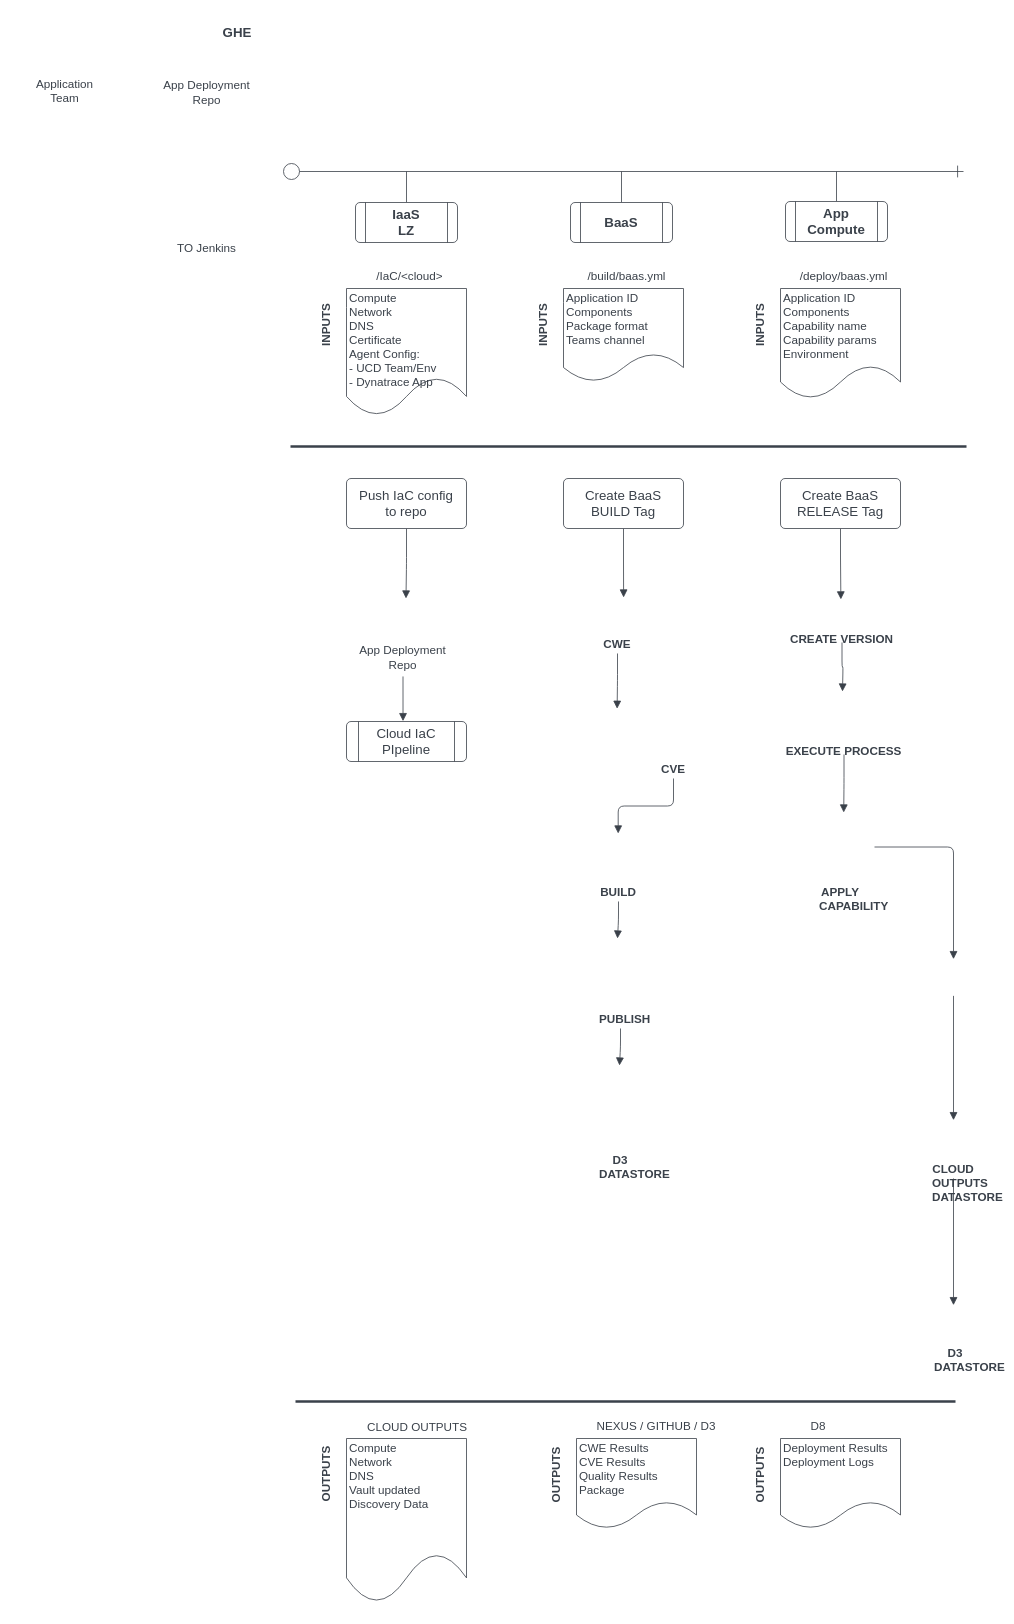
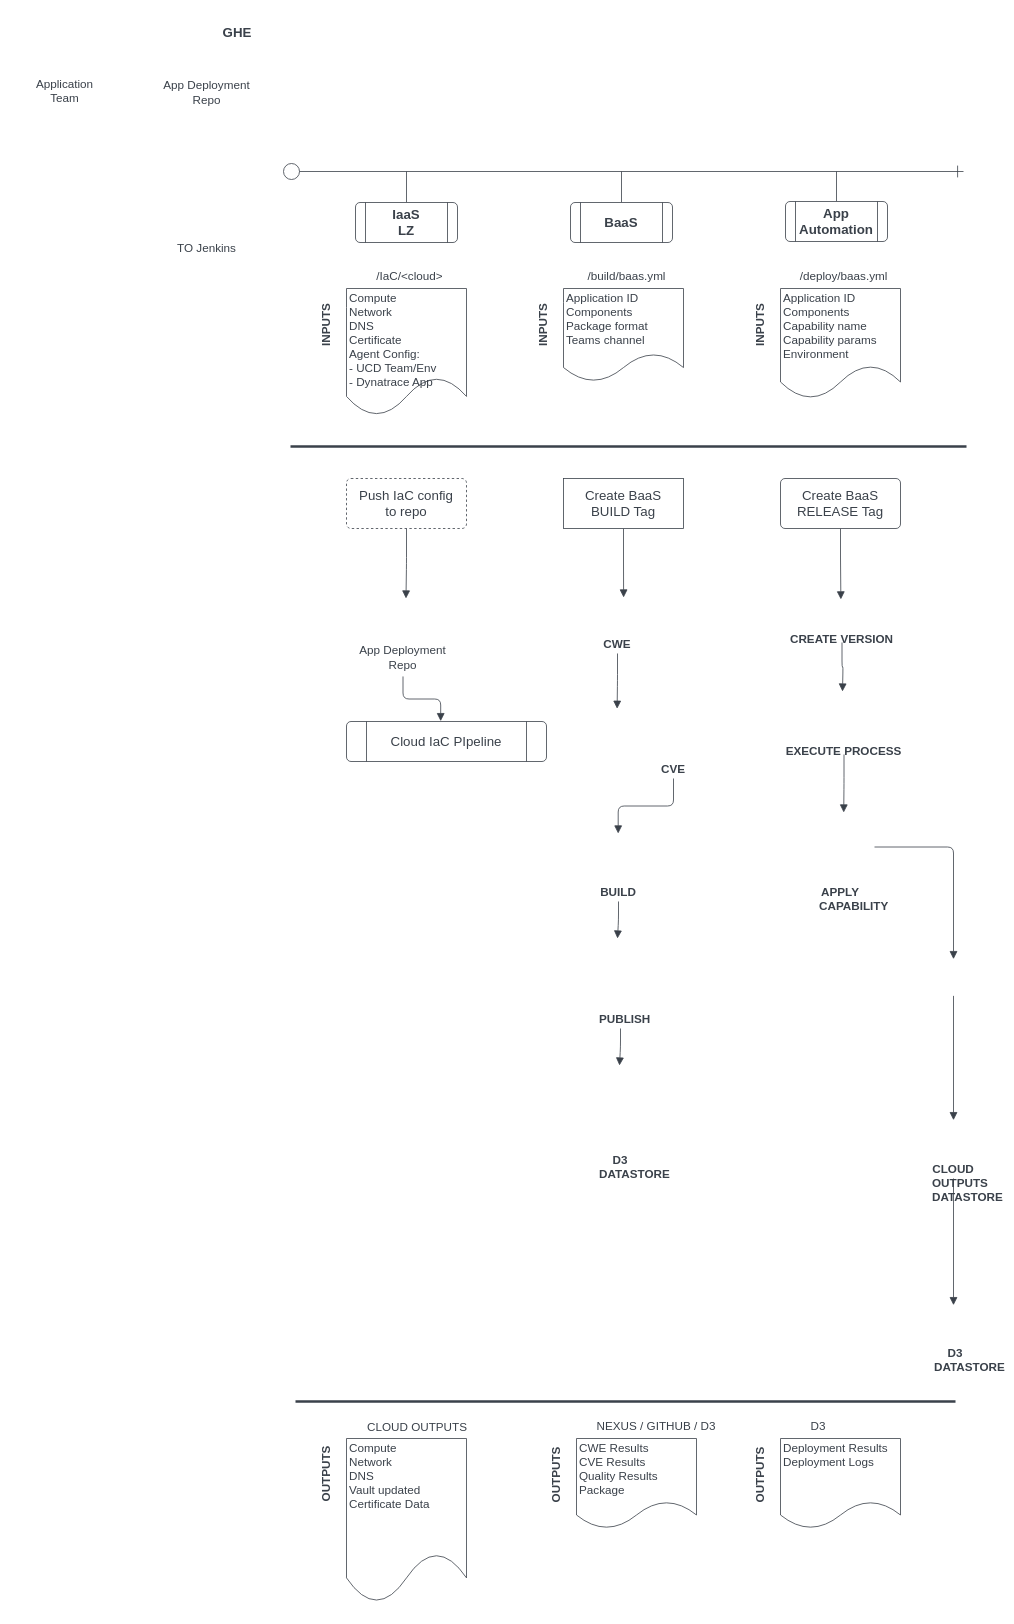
(837, 222) -> (837, 222)
(407, 504) -> (407, 504)
(624, 504) -> (624, 504)
(407, 742) -> (447, 742)
(819, 1422) -> (819, 1422)
(392, 1477) -> (397, 1477)
